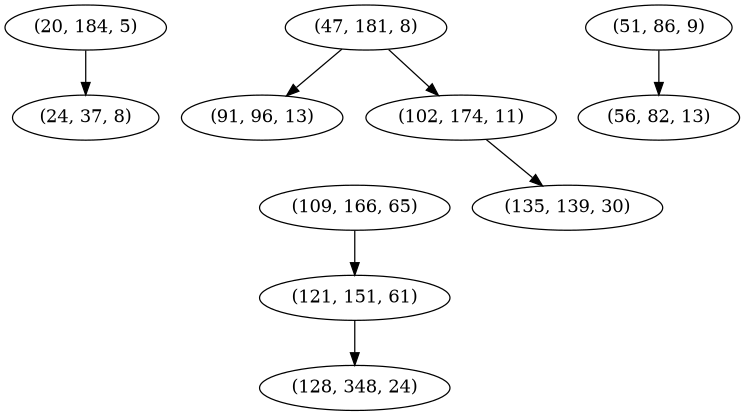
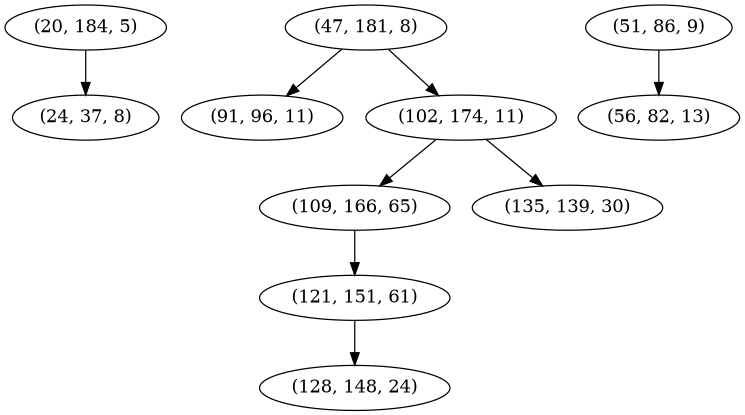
(262, 118) -> (262, 118)
none -> (413, 159)
(355, 388) -> (355, 388)
